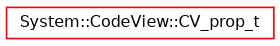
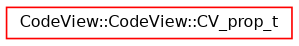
(140, 23) -> (149, 23)
